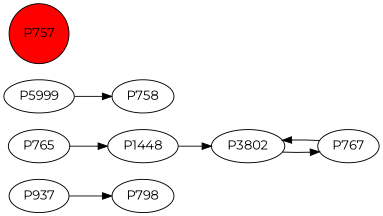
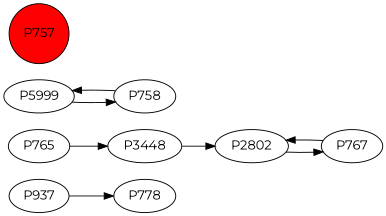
none -> (99, 90)
(143, 146) -> (145, 146)
(248, 146) -> (252, 146)
(143, 196) -> (145, 196)
